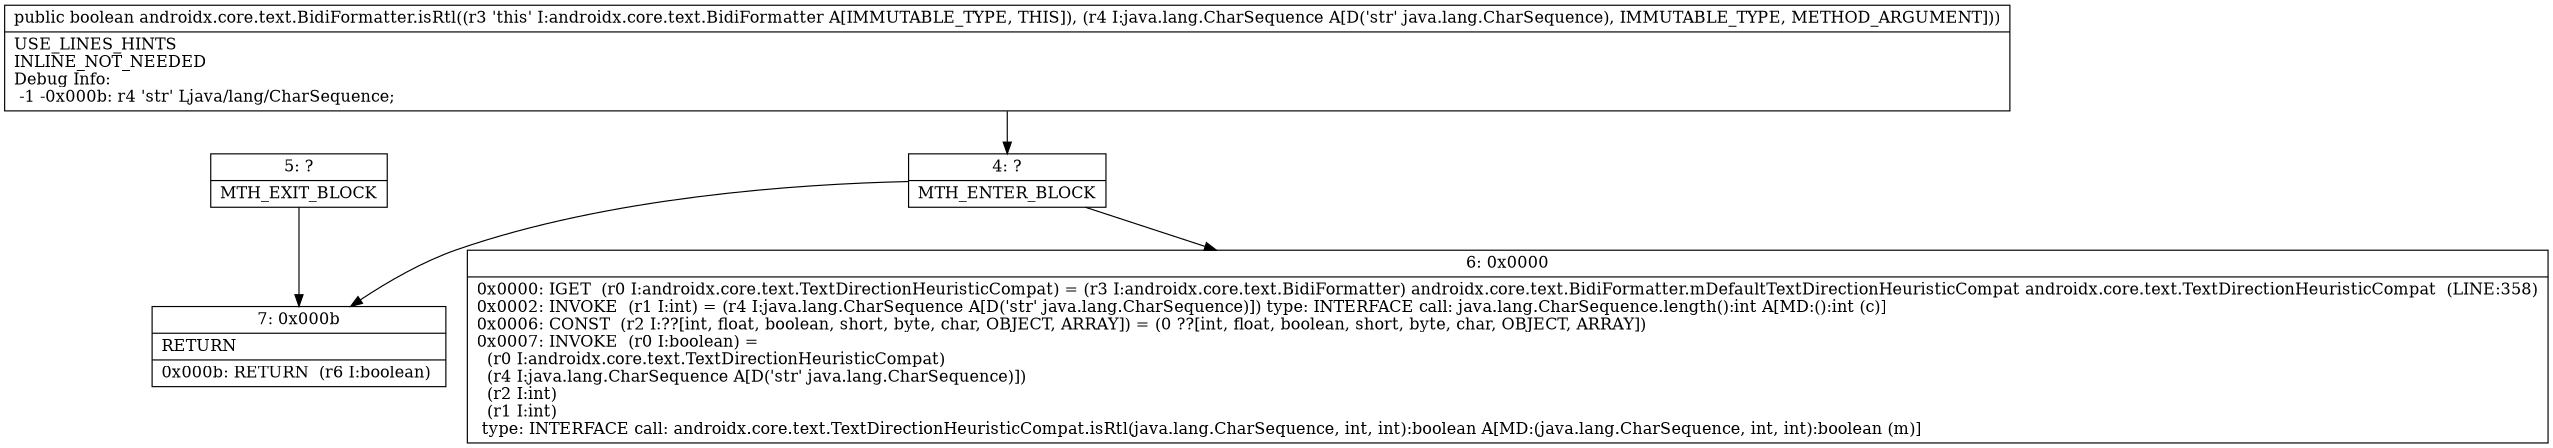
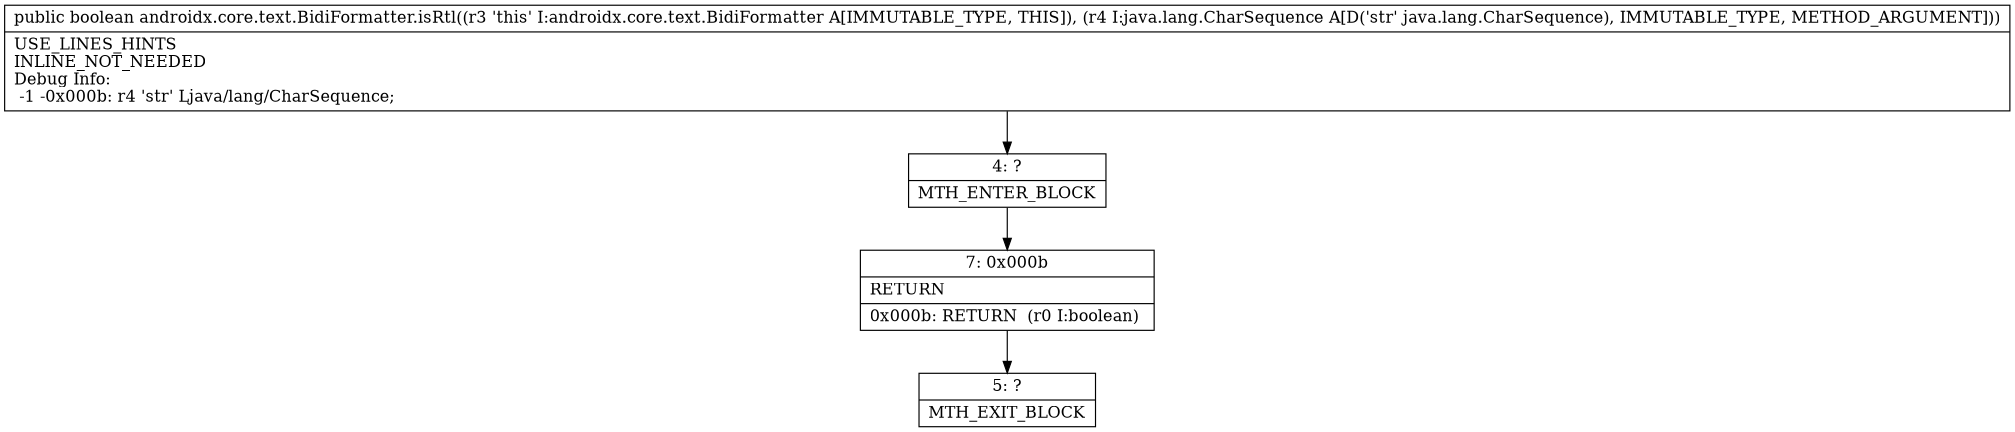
(299, 251) -> (1007, 346)
(1508, 347) -> none
(299, 373) -> (1007, 316)
